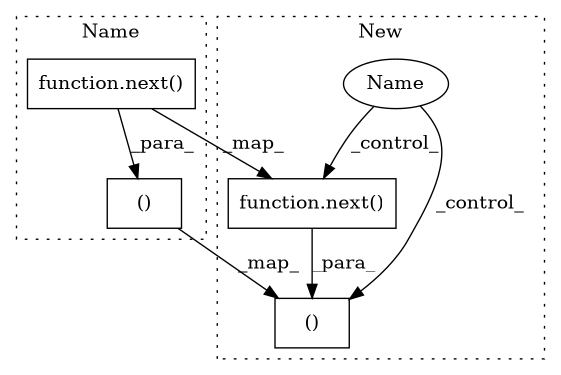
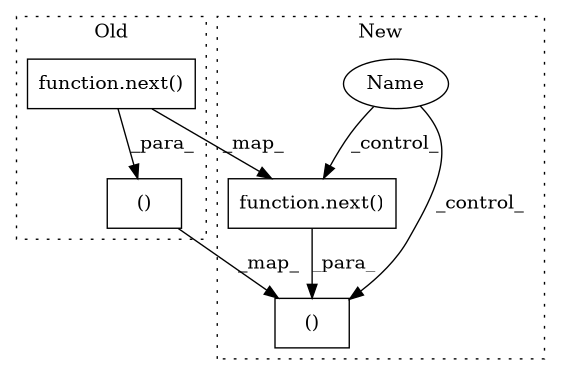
(111, 32) -> (111, 32)
